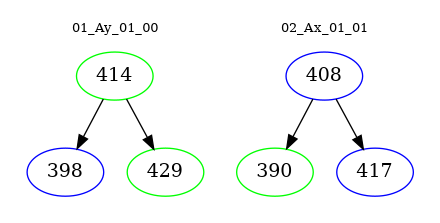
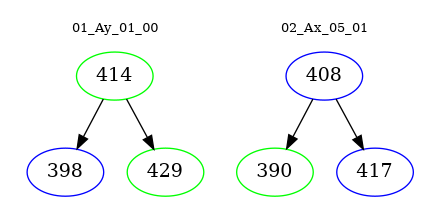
(325, 29) -> (325, 29)
